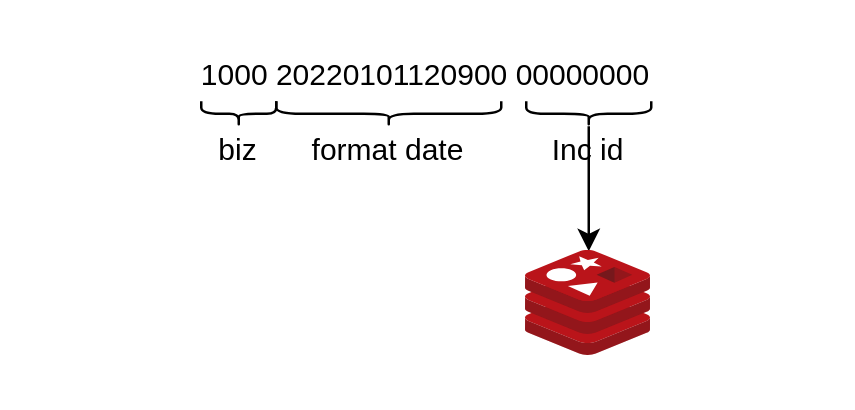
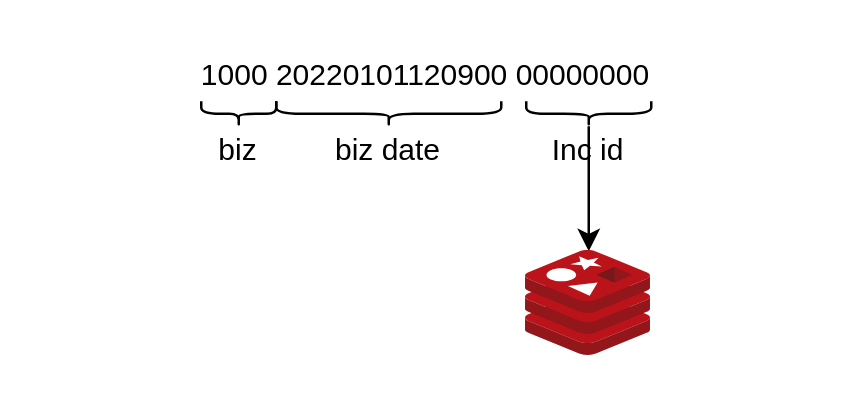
(389, 114) -> (389, 114)
